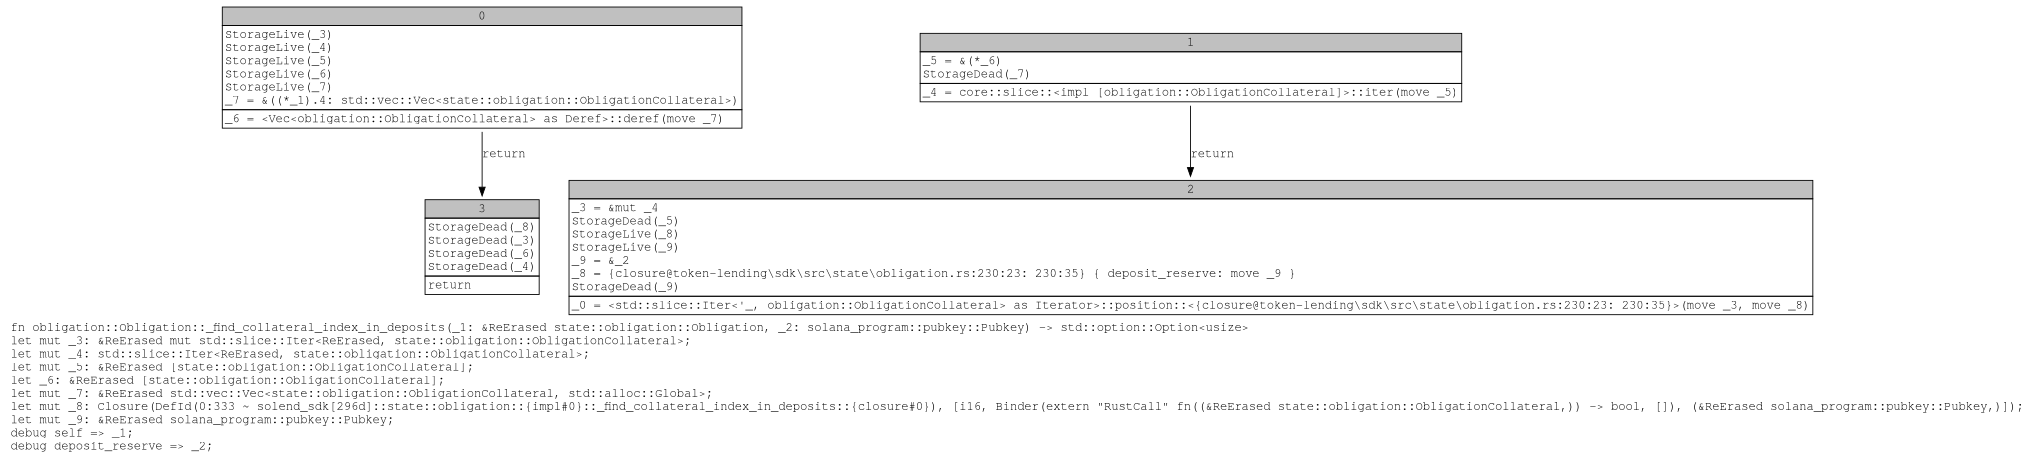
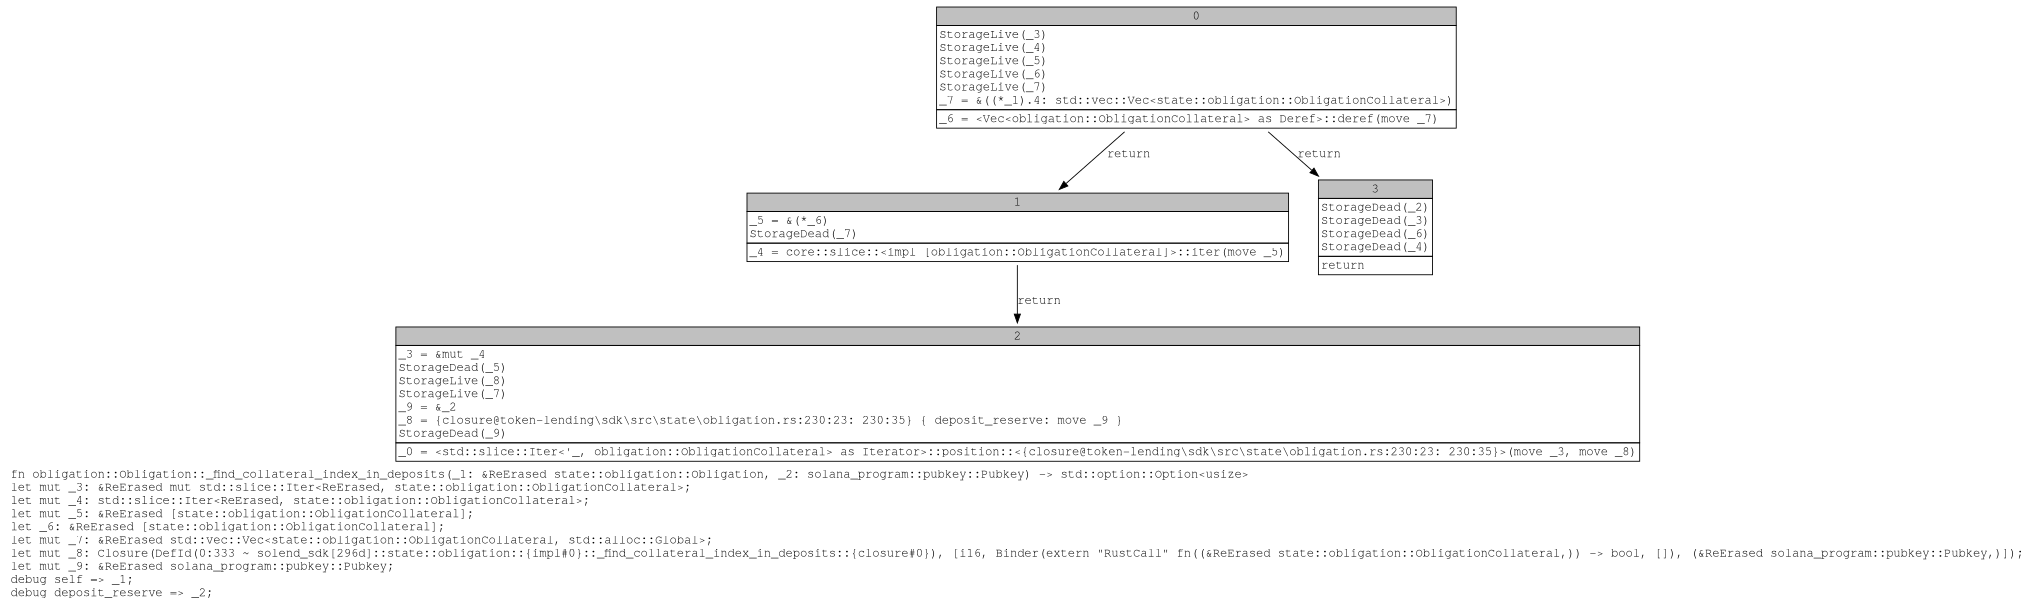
none -> (1095, 158)
(482, 227) -> (1375, 207)
(626, 247) -> (453, 394)
